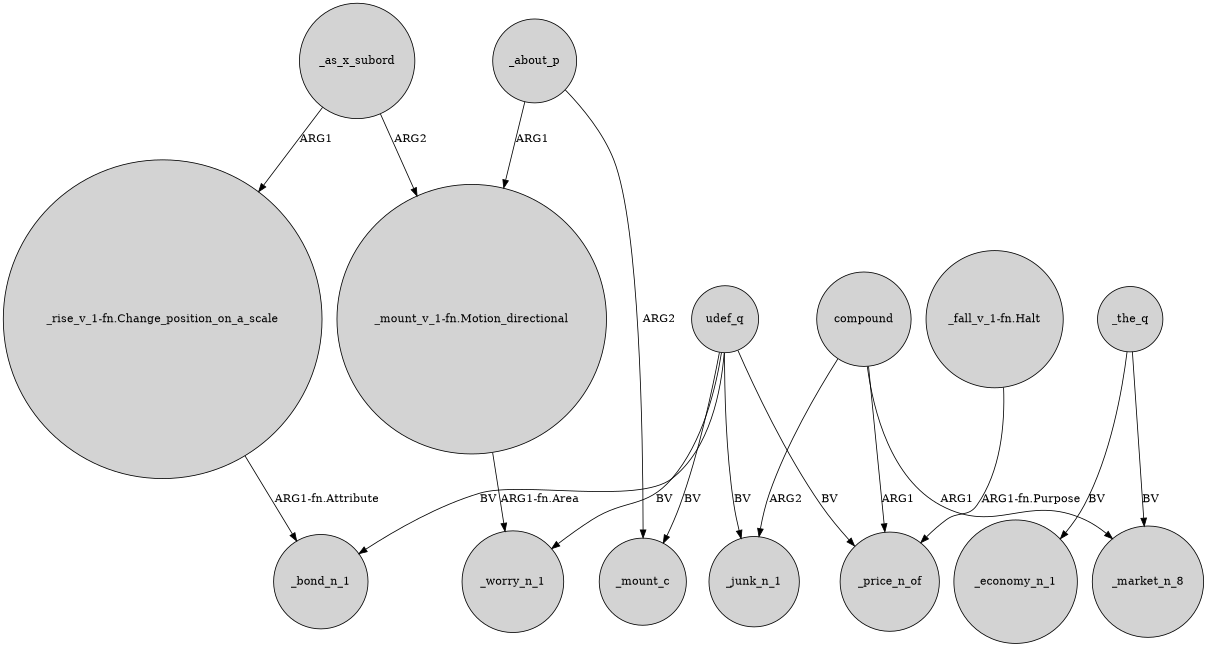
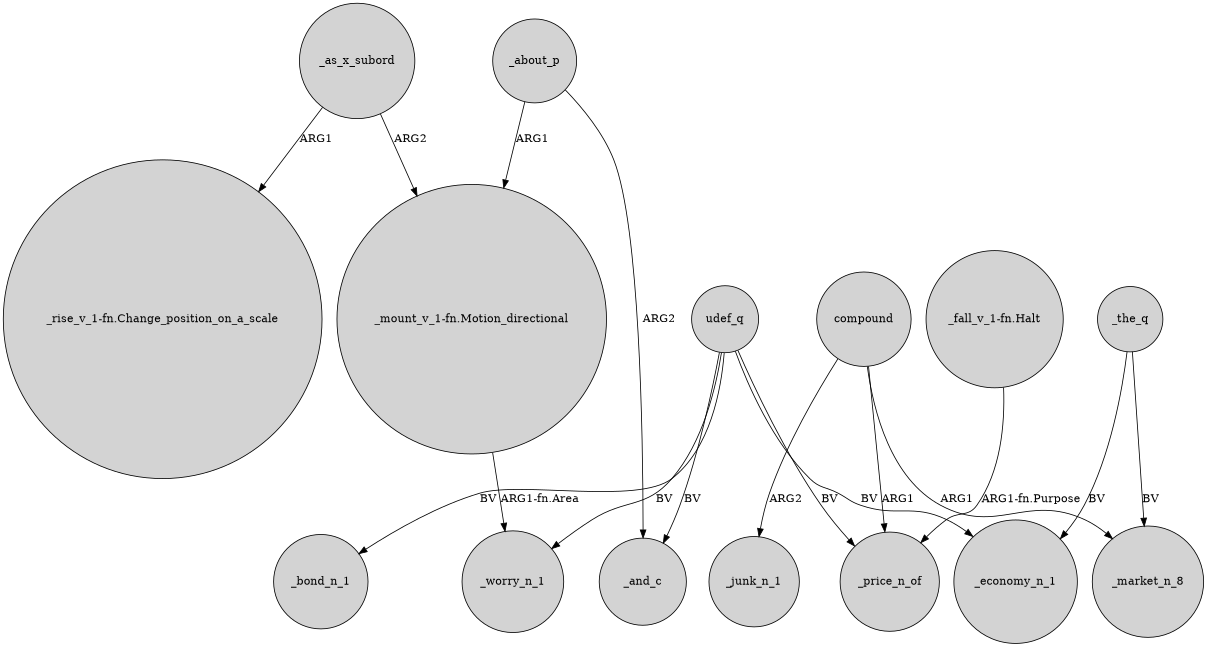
(727, 442) -> (818, 485)
(269, 495) -> none
(643, 582) -> (643, 582)
